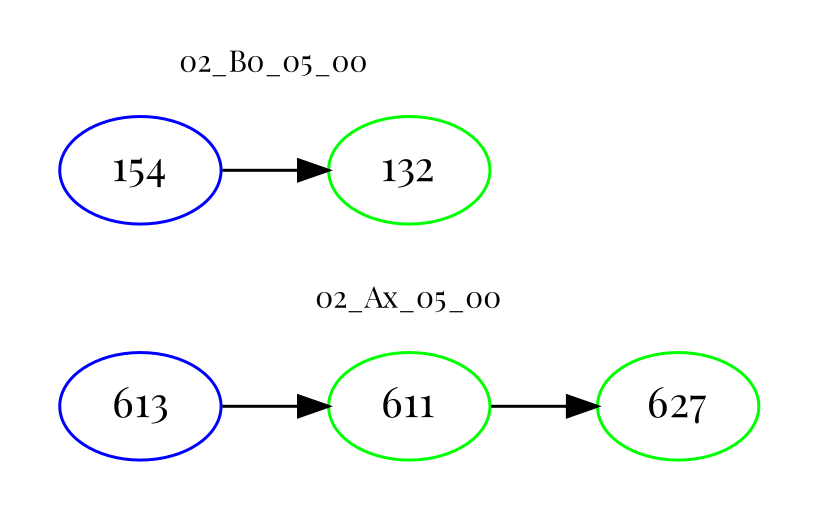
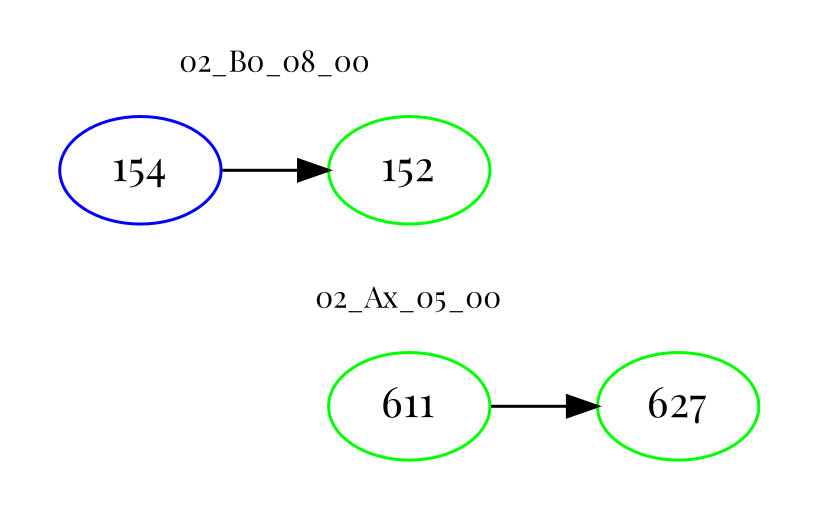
(275, 64) -> (275, 64)
(409, 170) -> (409, 170)
(140, 406) -> none
